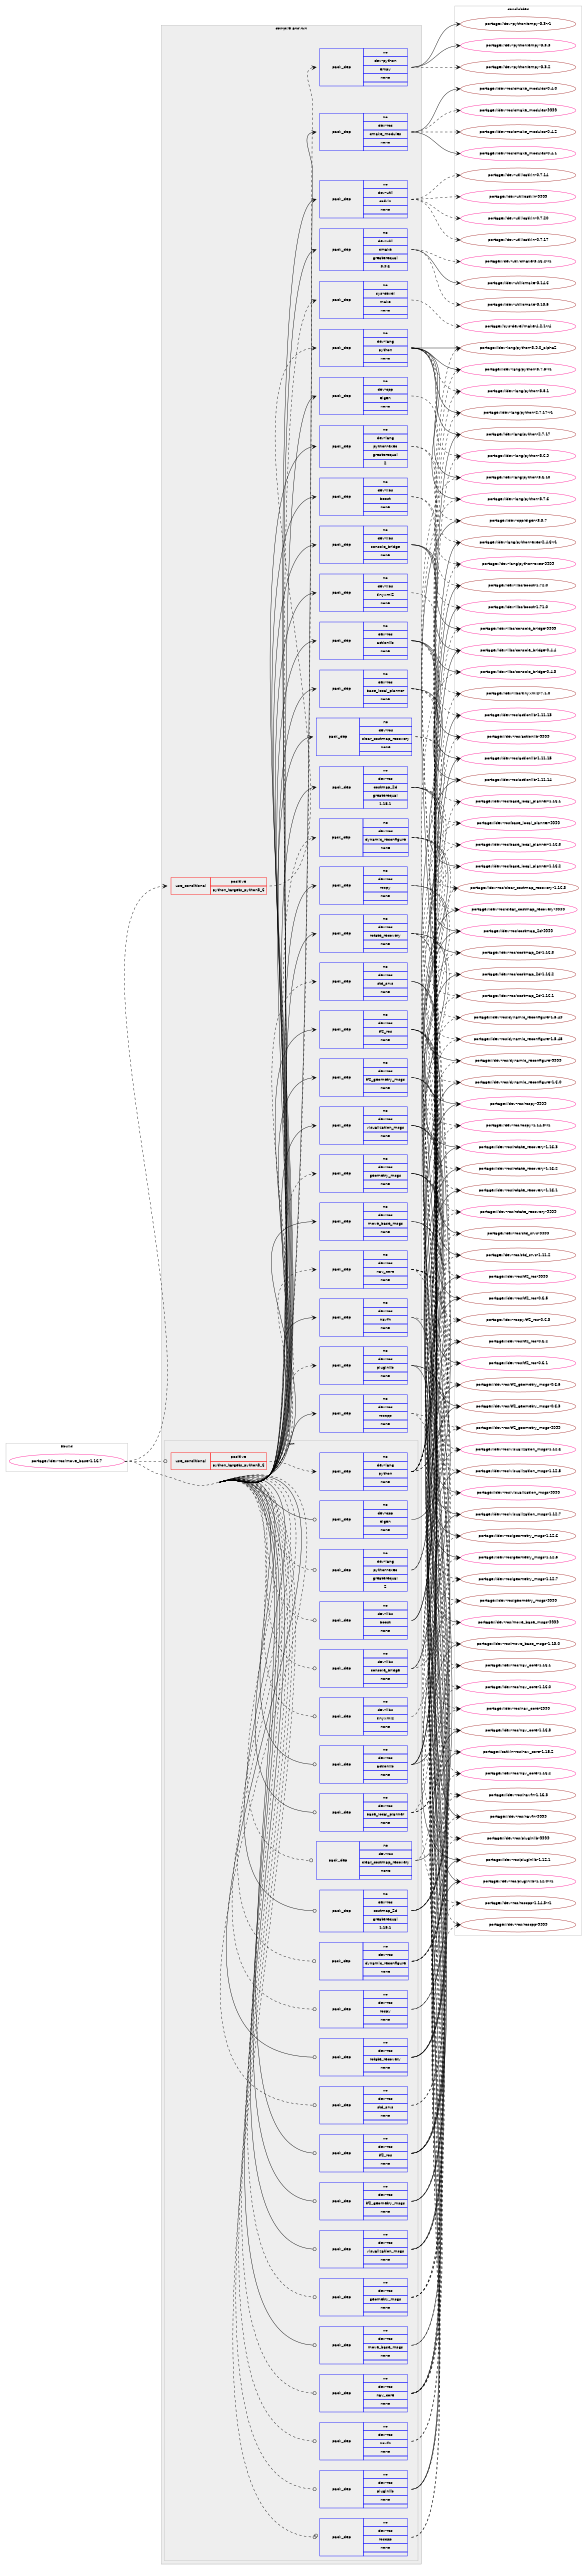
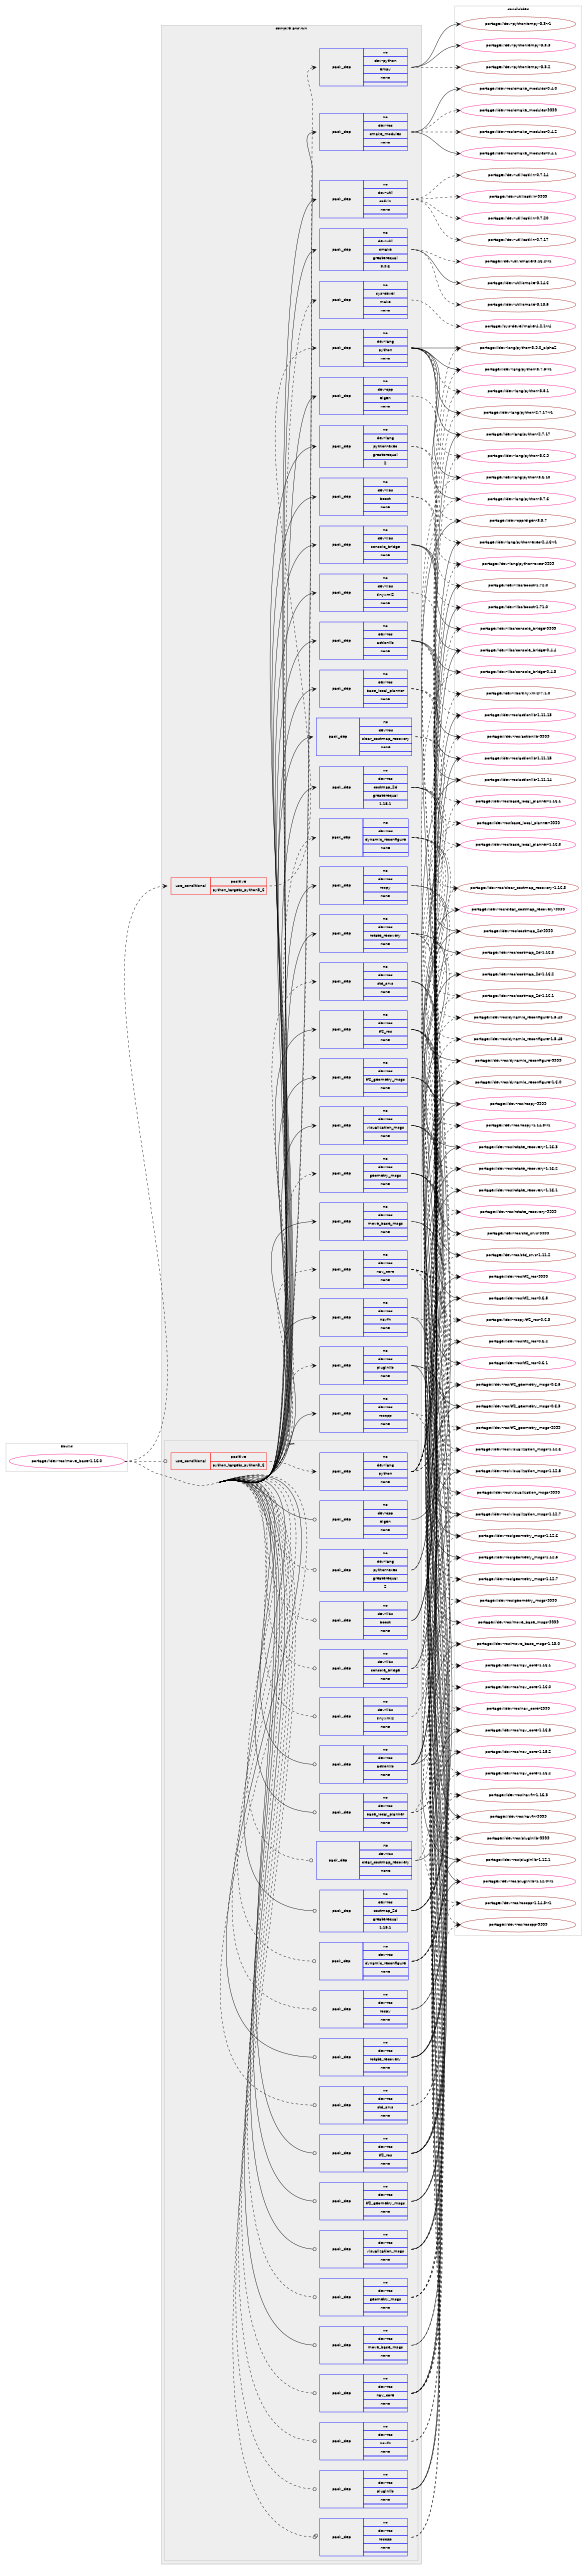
(518, 866) -> none
(518, 931) -> (518, 931)
(67, 1461) -> (67, 1461)
(518, 1666) -> (518, 1666)
(518, 1752) -> (518, 1752)
